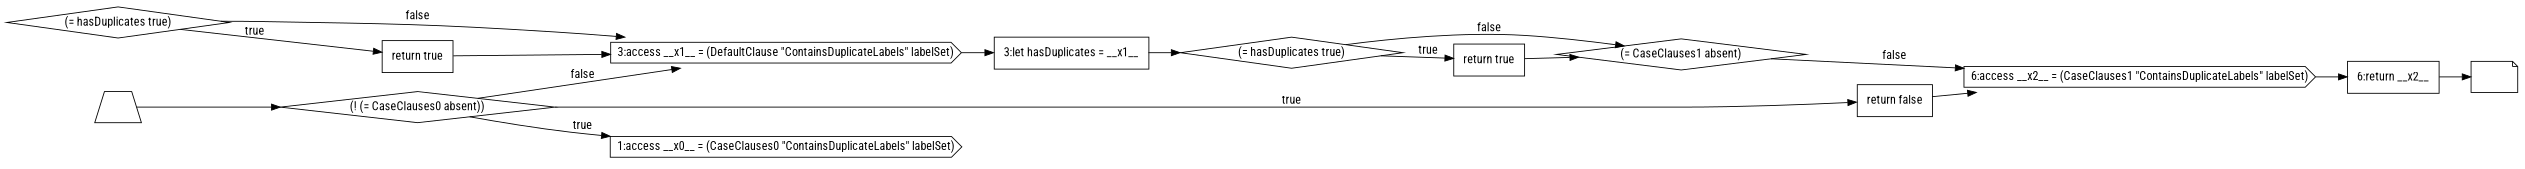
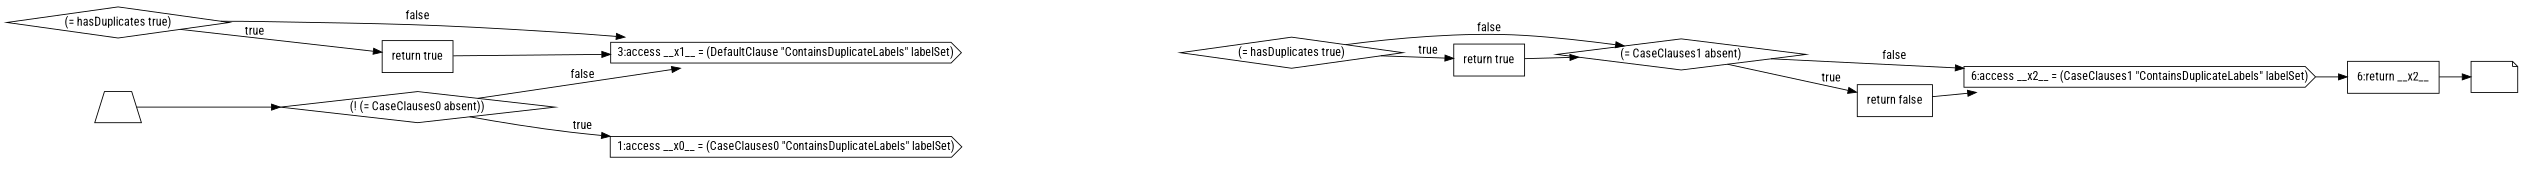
(1071, 53) -> none
(1201, 107) -> (1788, 77)
